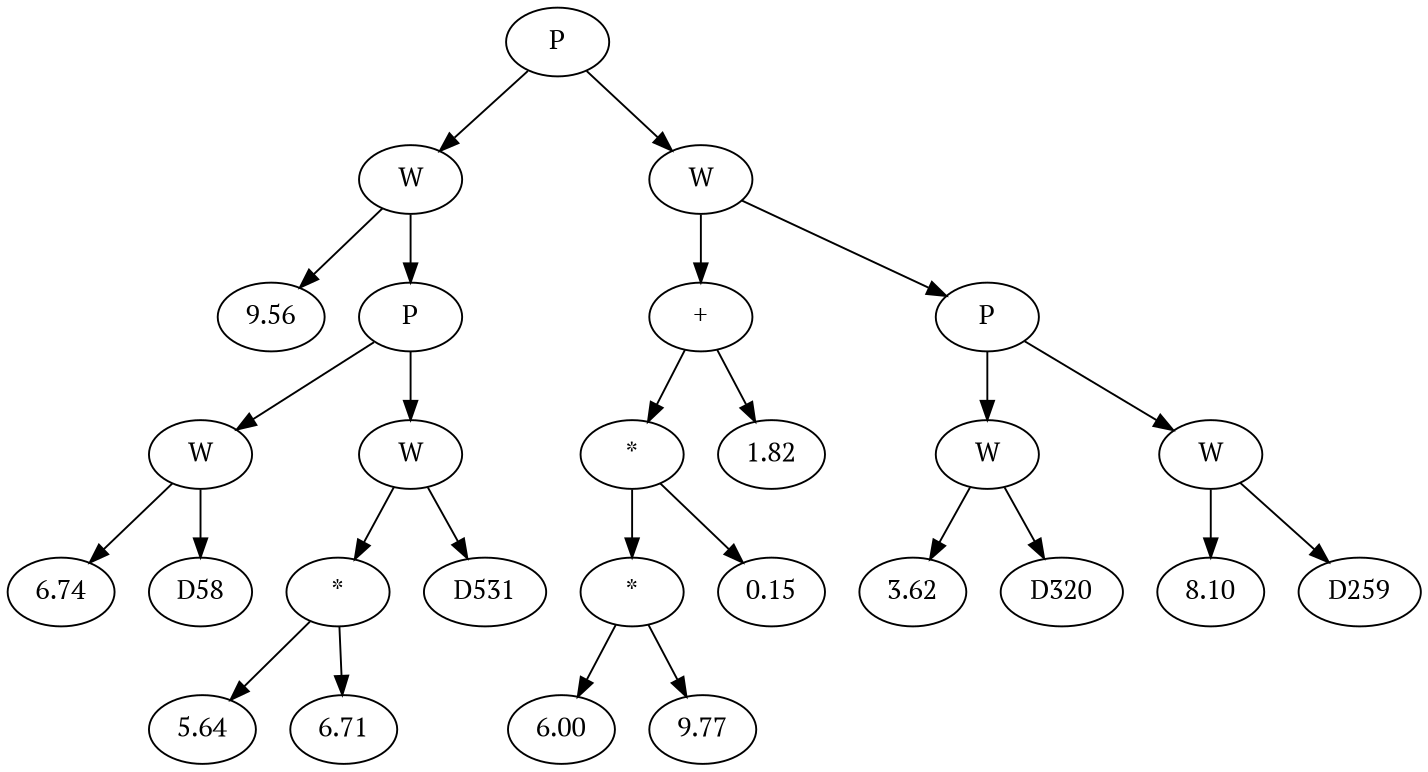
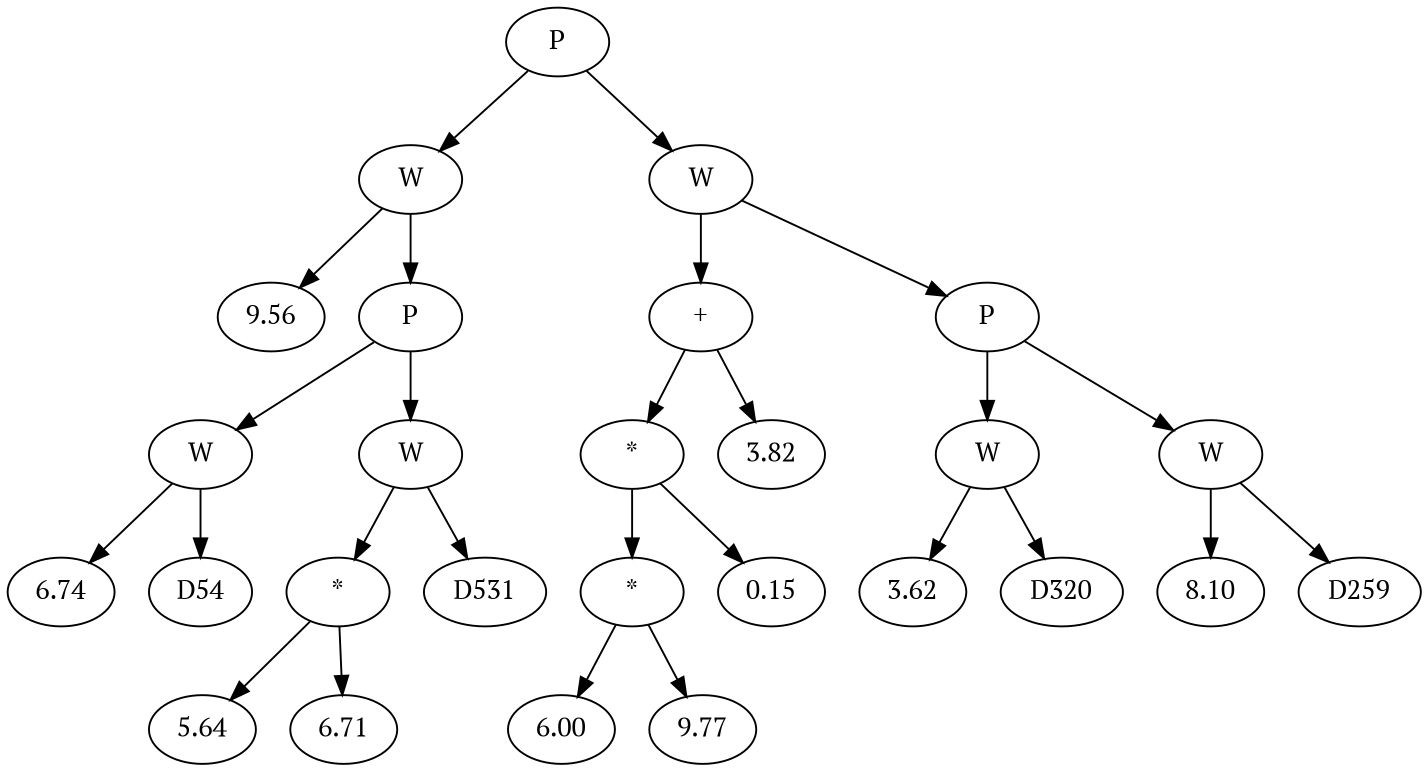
(772, 455) -> (772, 455)
(201, 592) -> (201, 592)
